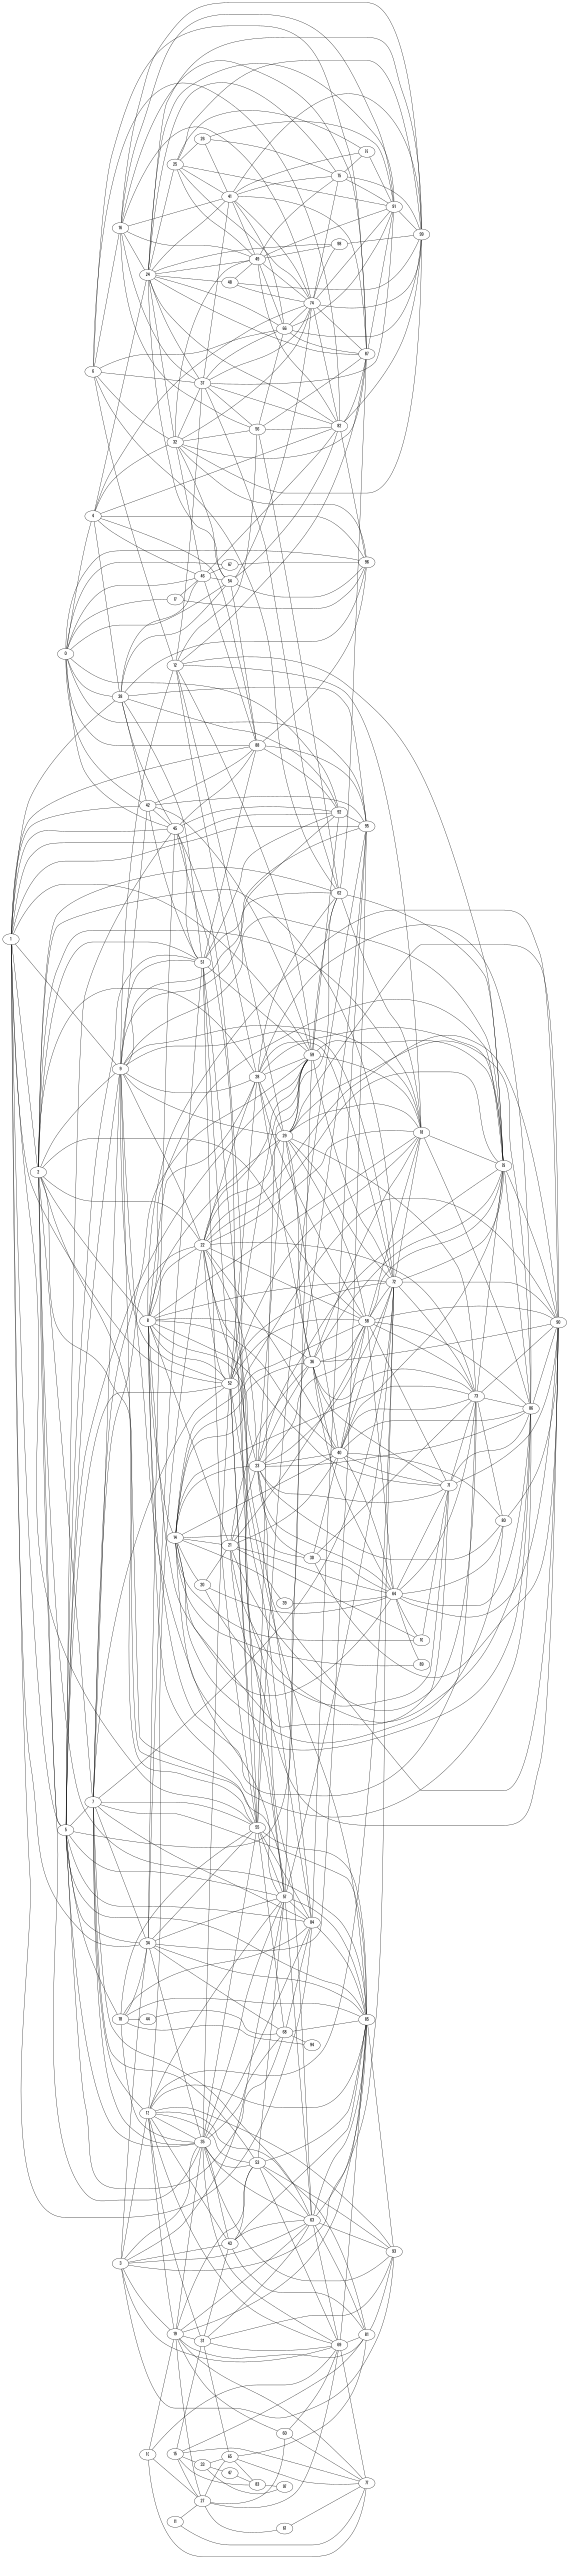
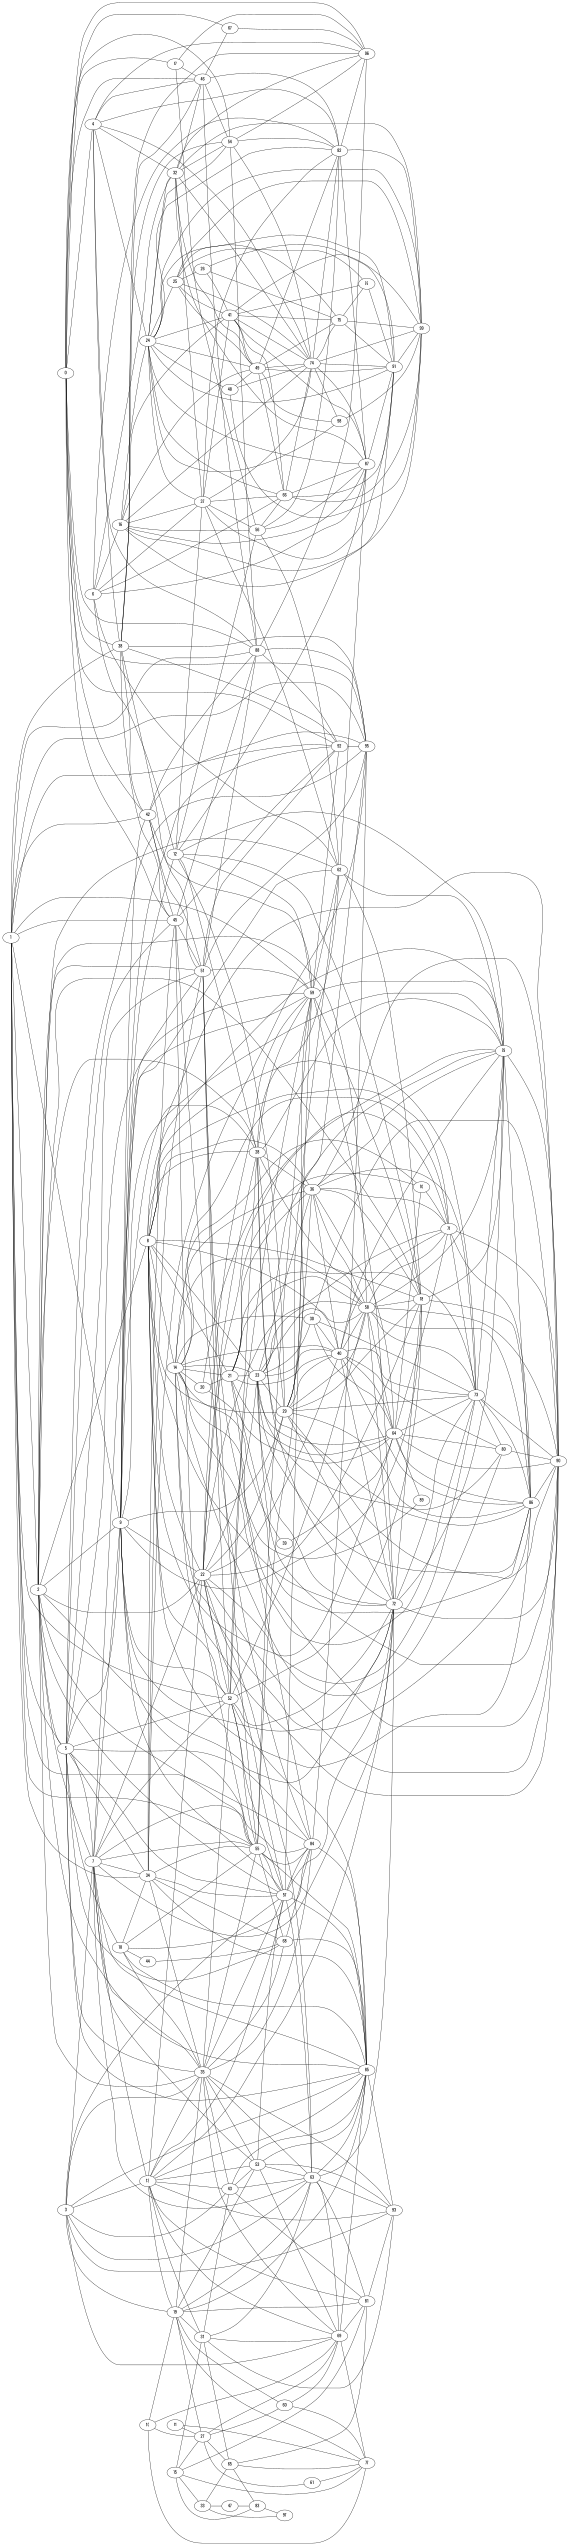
(216, 436) -> (193, 266)
(312, 2045) -> none
(131, 2111) -> (79, 2036)
